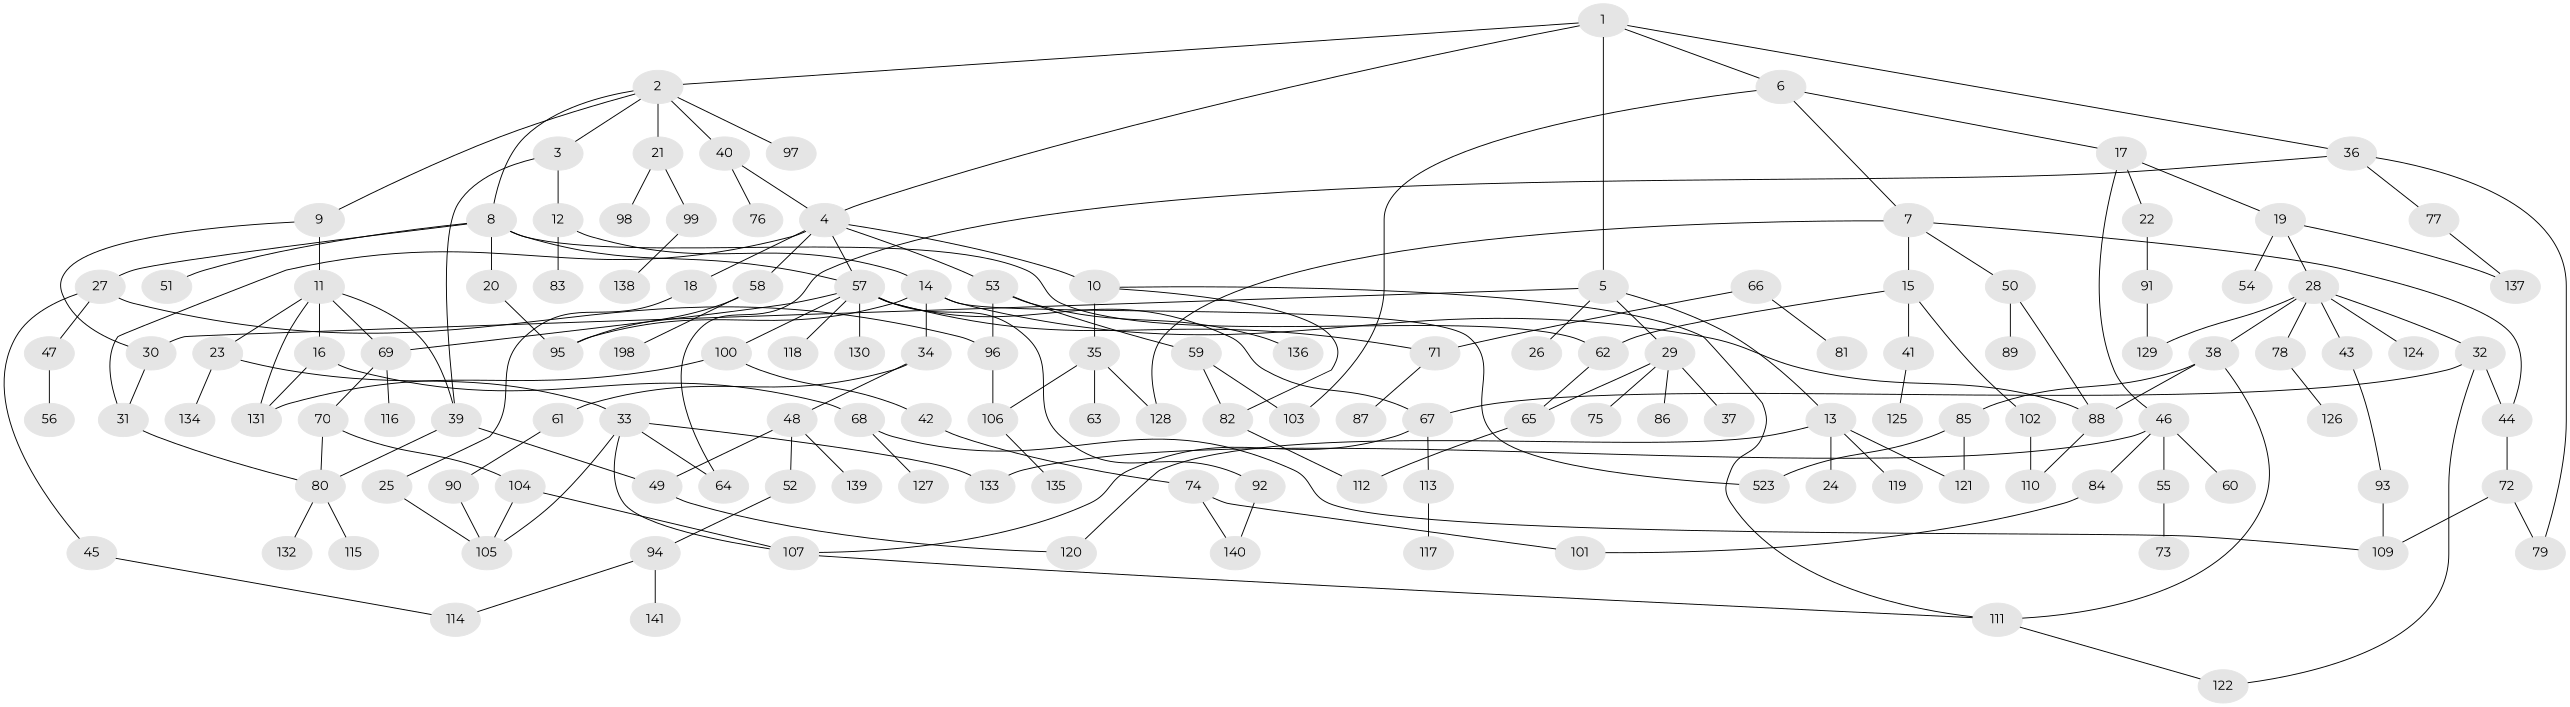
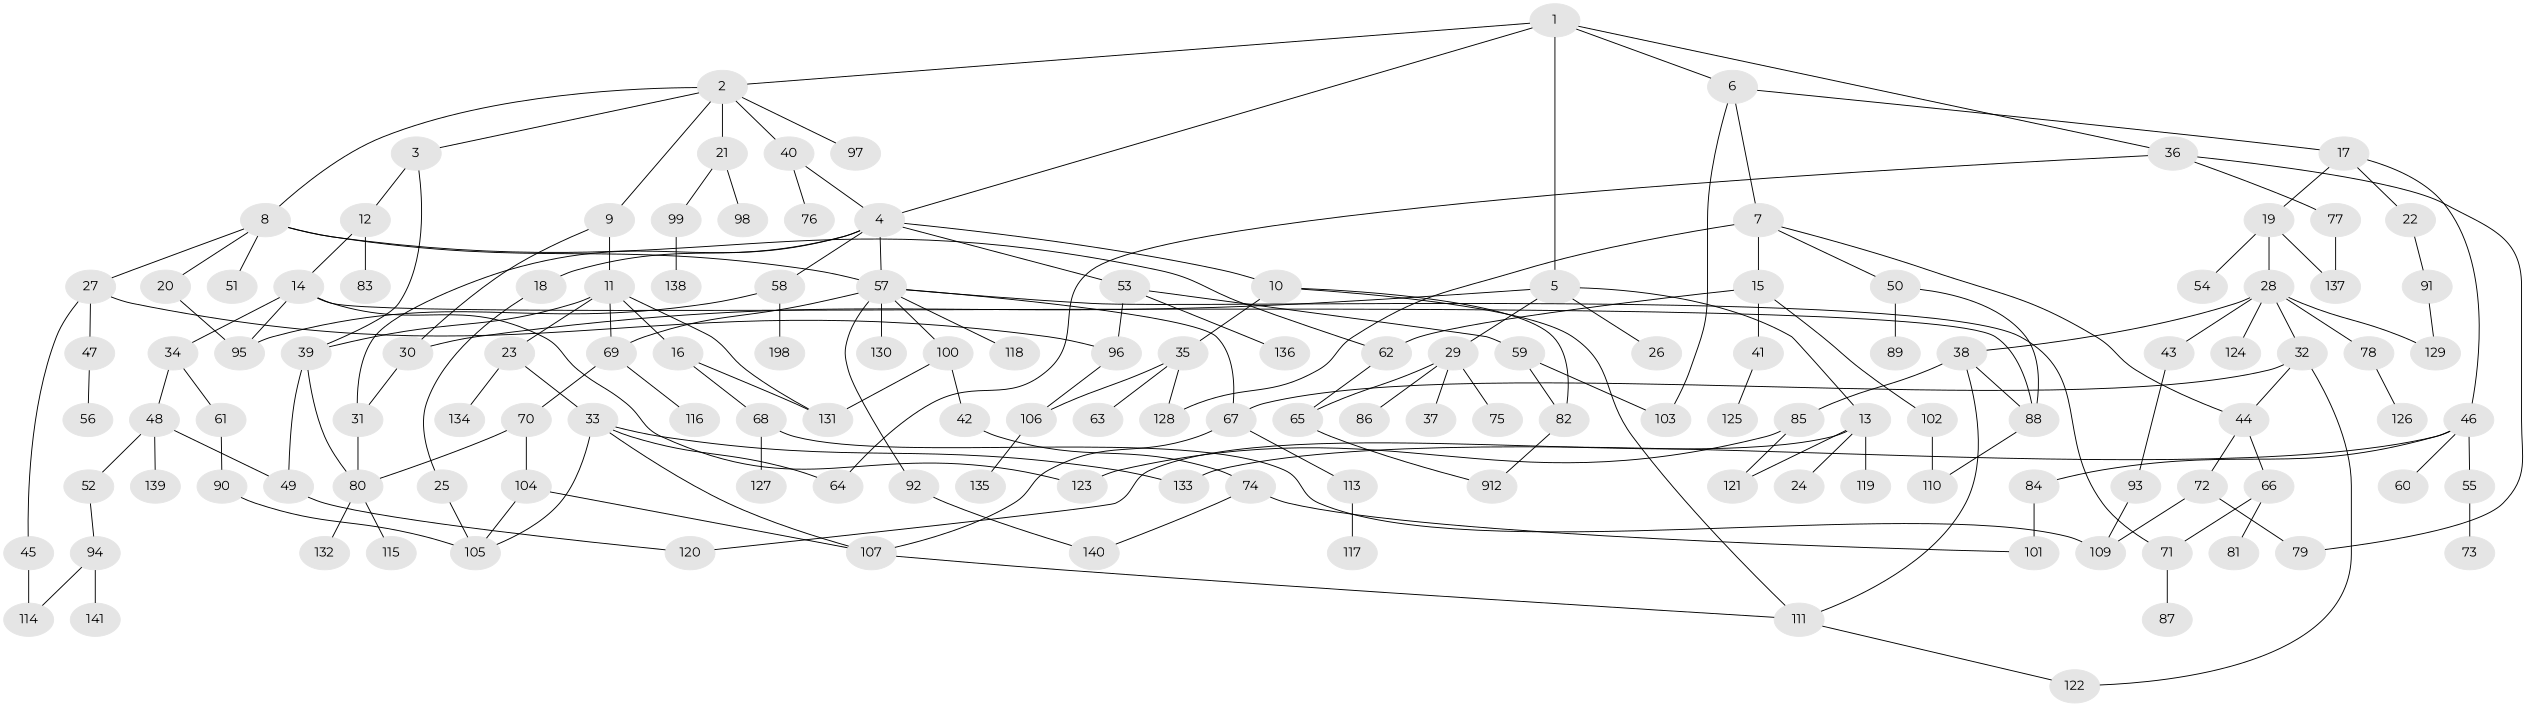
none -> (2255, 450)
(1362, 487) -> (1492, 487)
(1764, 487) -> (1082, 487)
